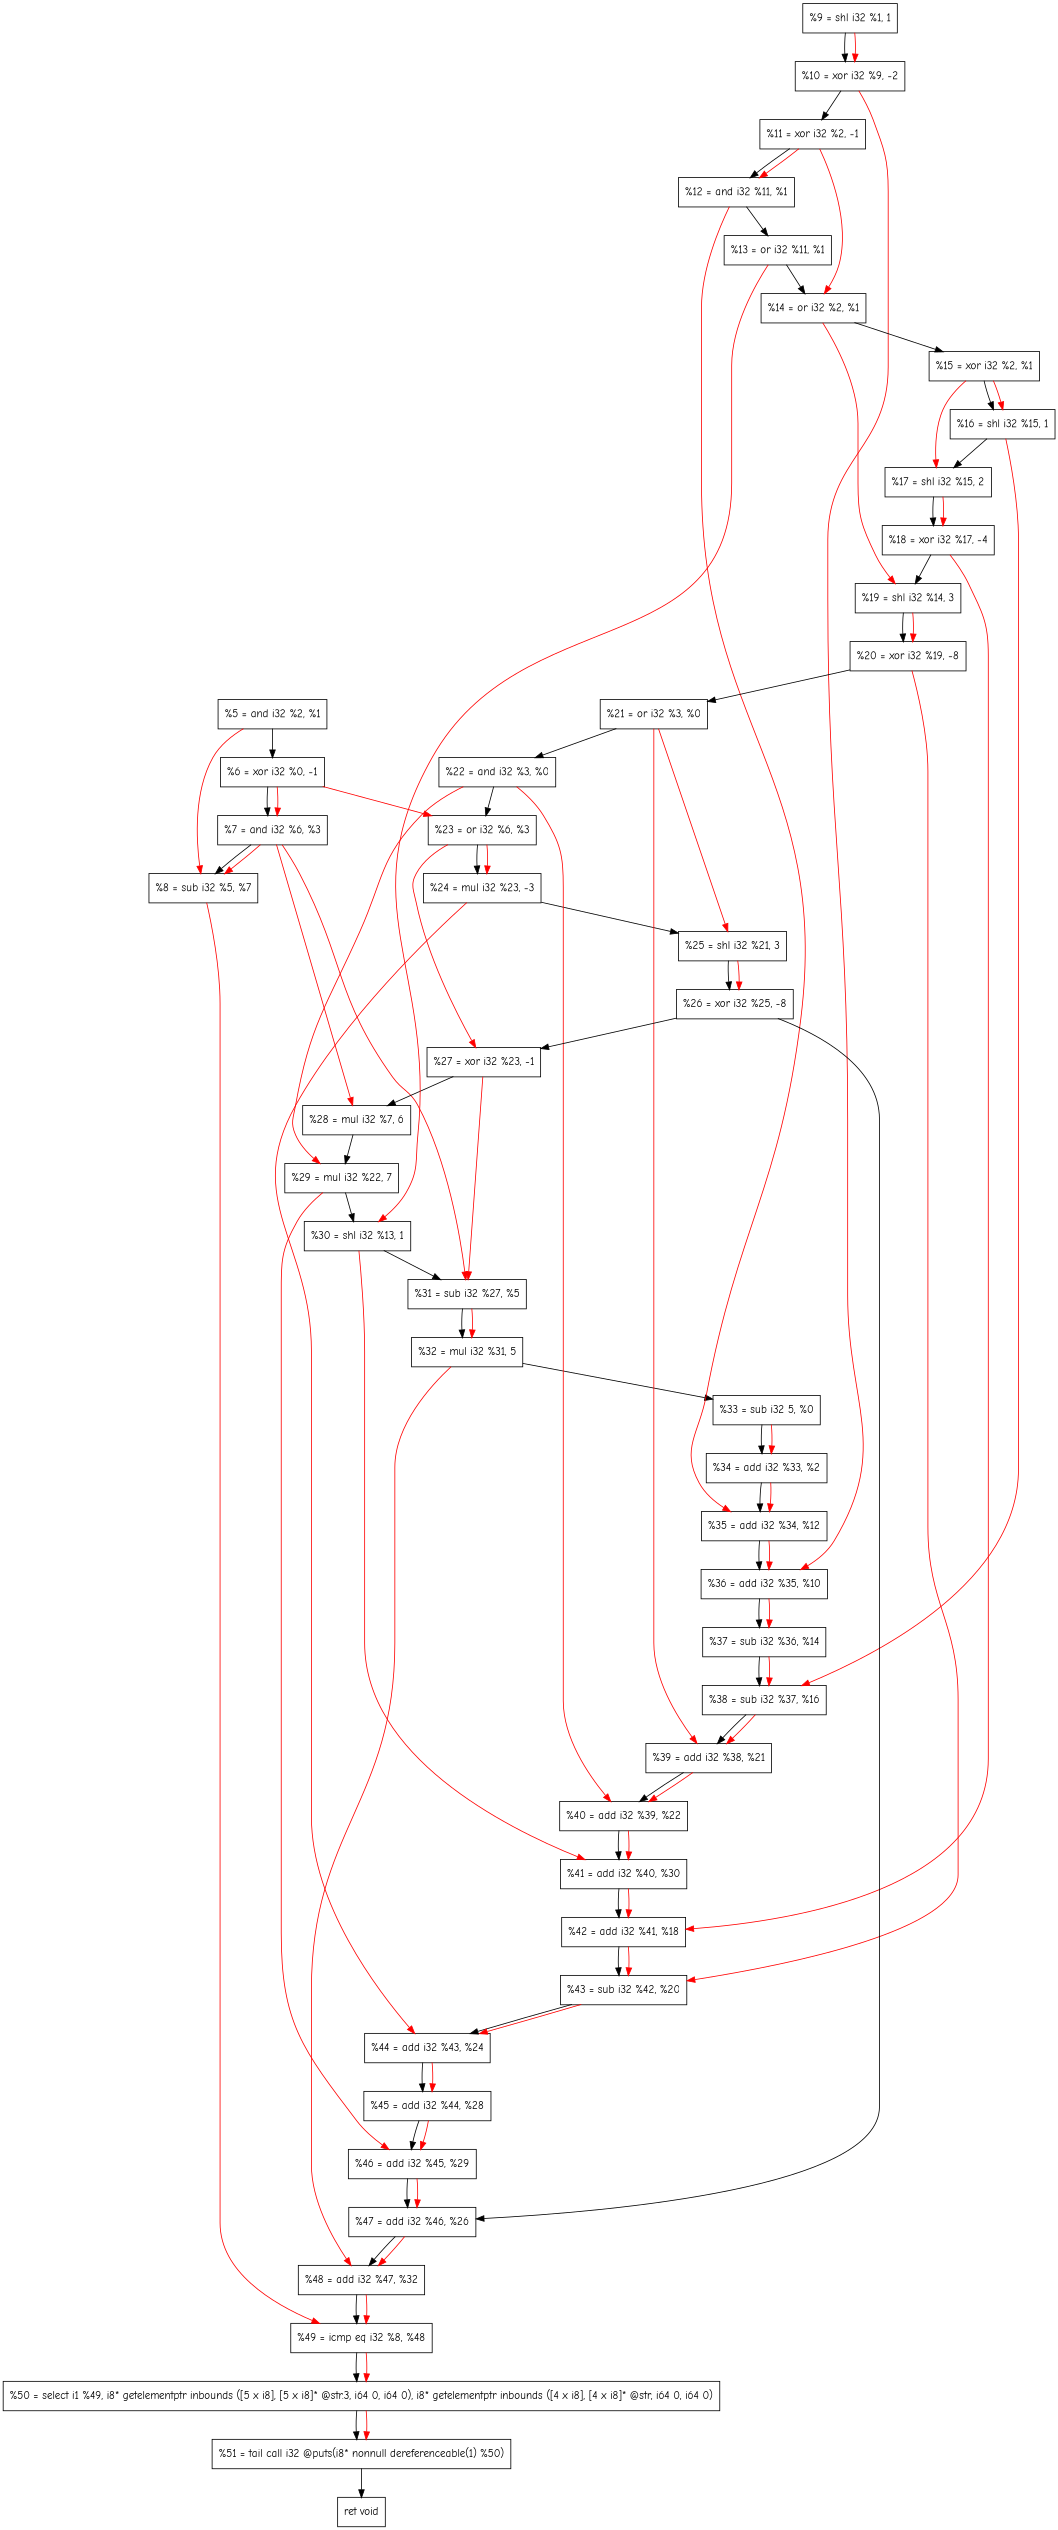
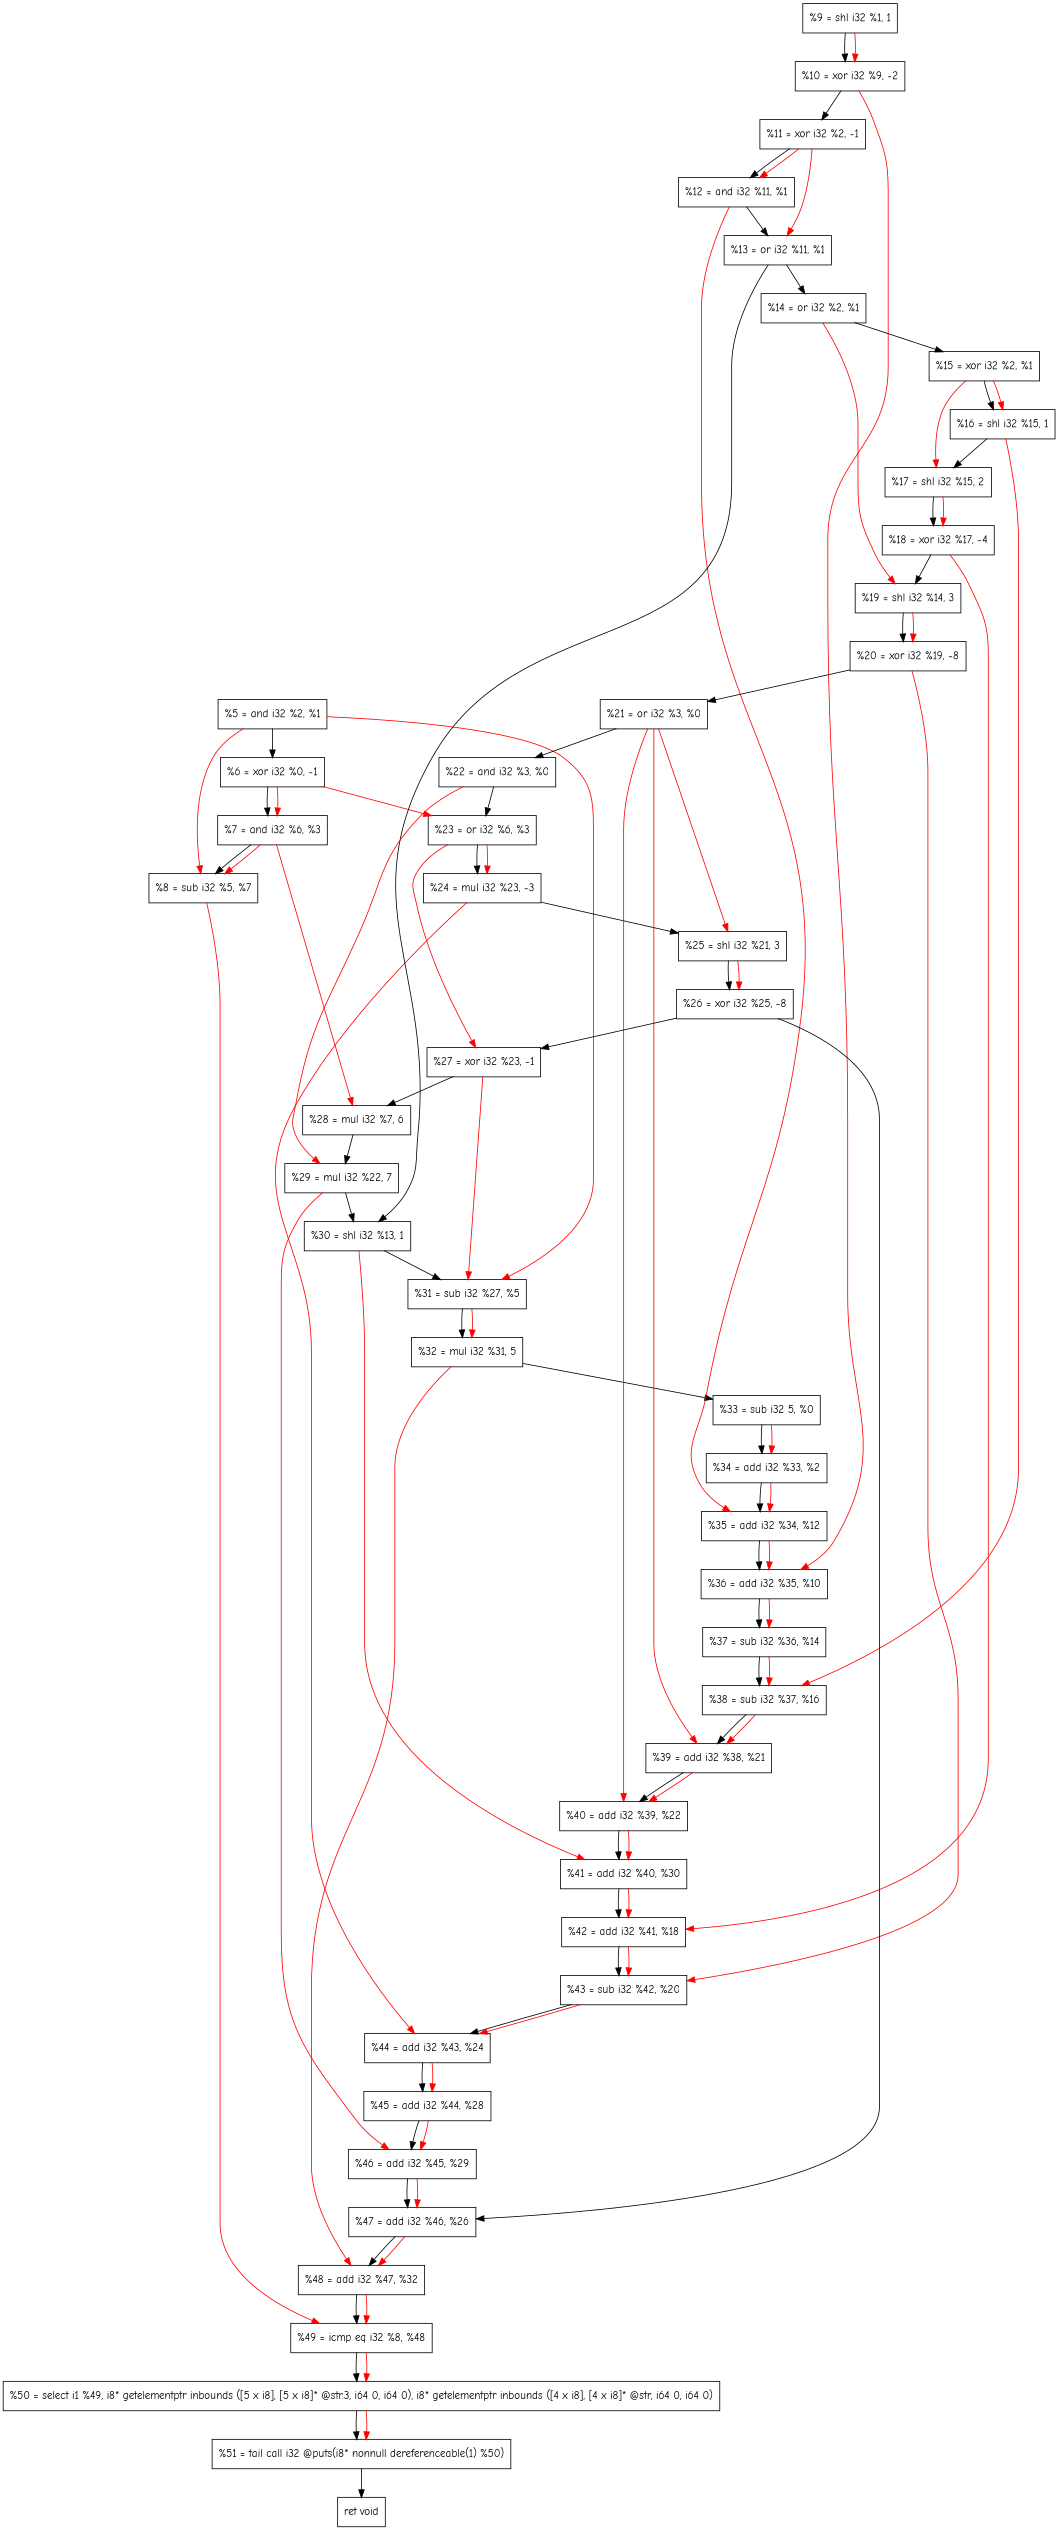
(841, 217) -> (806, 190)
(492, 692) -> (492, 692)
(380, 1058) -> (593, 890)
(563, 1289) -> (624, 1259)
